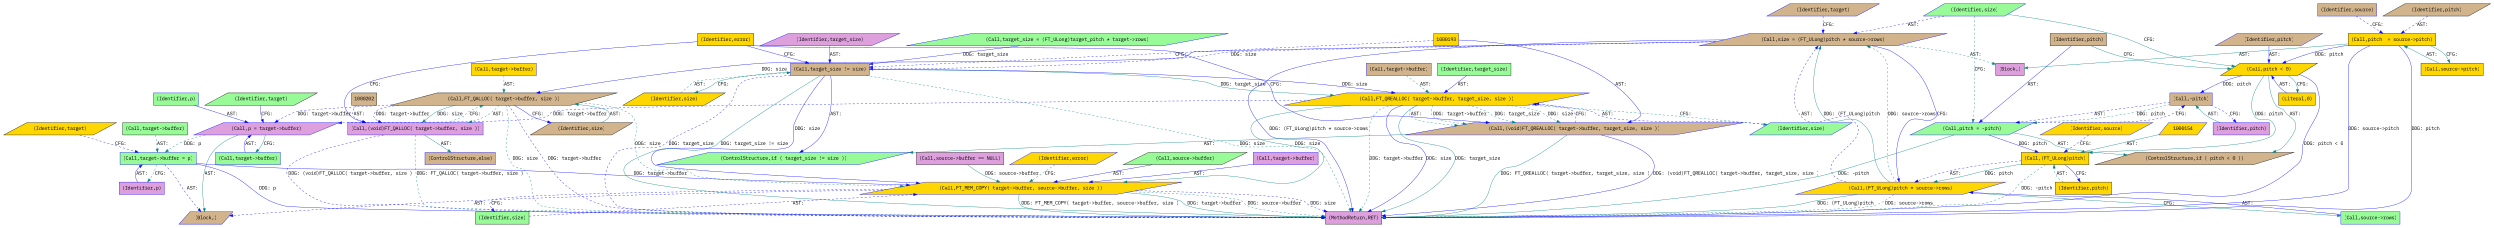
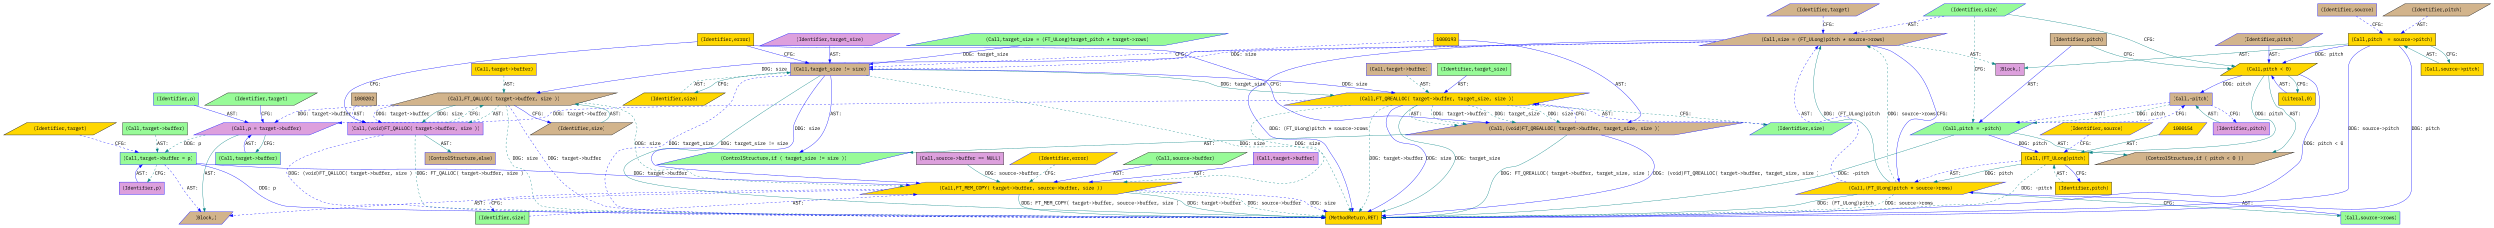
(1320, 166) -> (1320, 166)
(1354, 218) -> (1354, 218)
